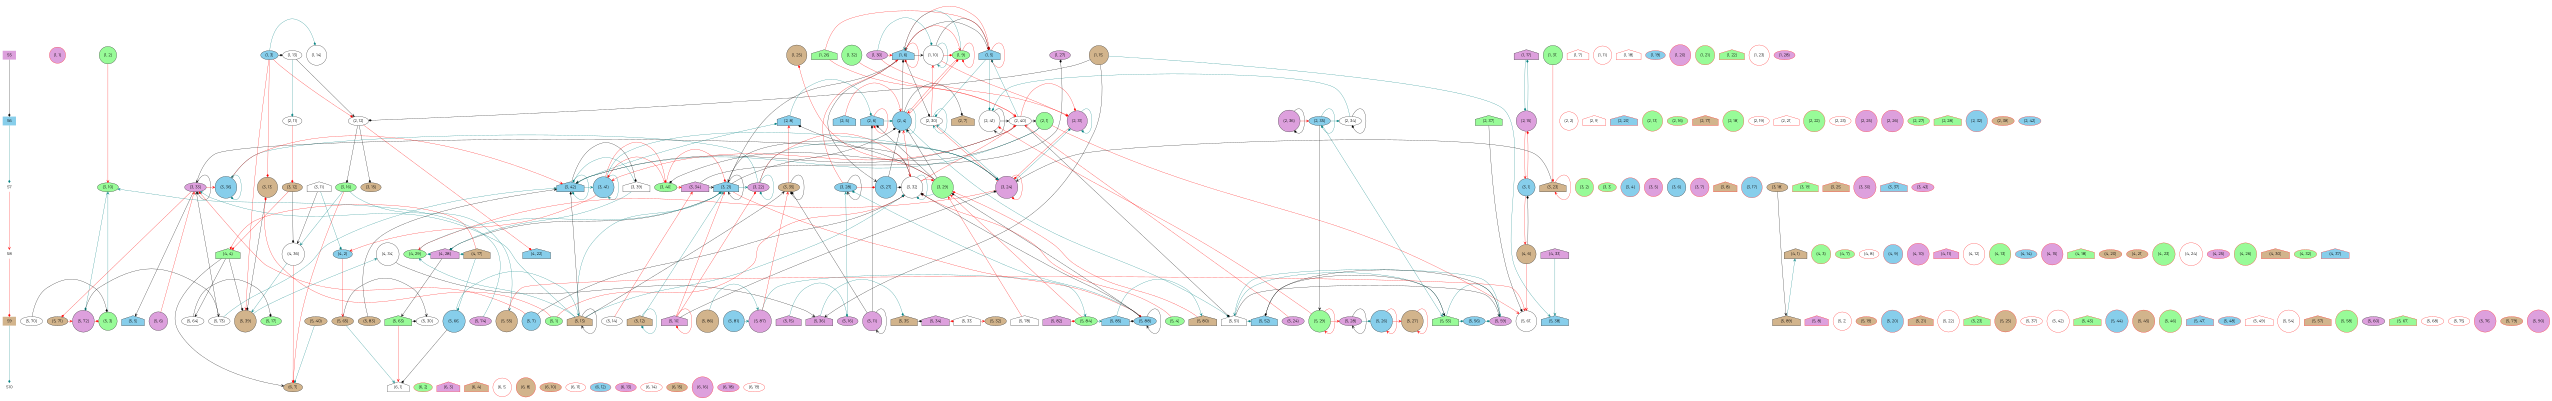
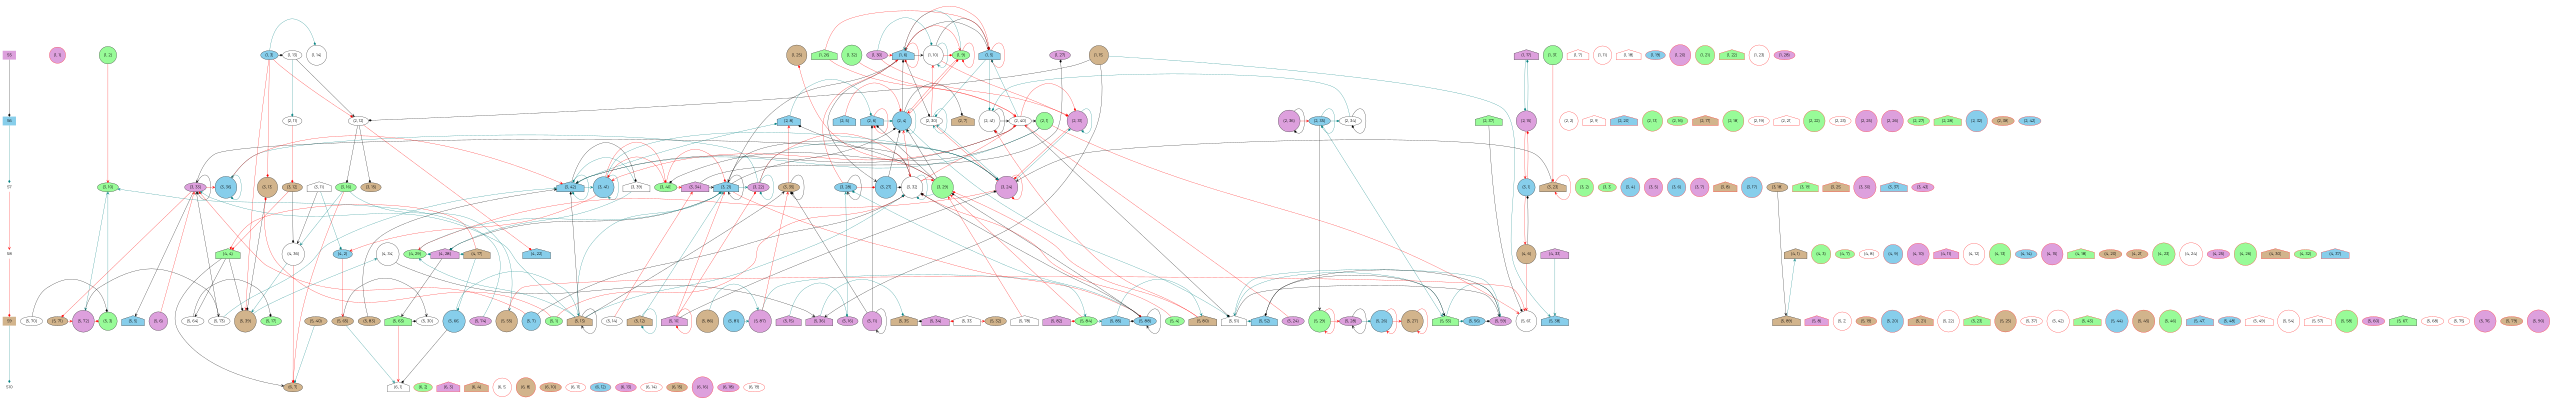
(871, 83) -> (871, 83)
(1677, 187) -> (1677, 187)
(1158, 217) -> (1081, 243)
(96, 250) -> (96, 250)
(1486, 321) -> (1486, 321)
(2318, 321) -> (2318, 321)
(2374, 321) -> (2374, 321)
(2403, 321) -> (2403, 321)
